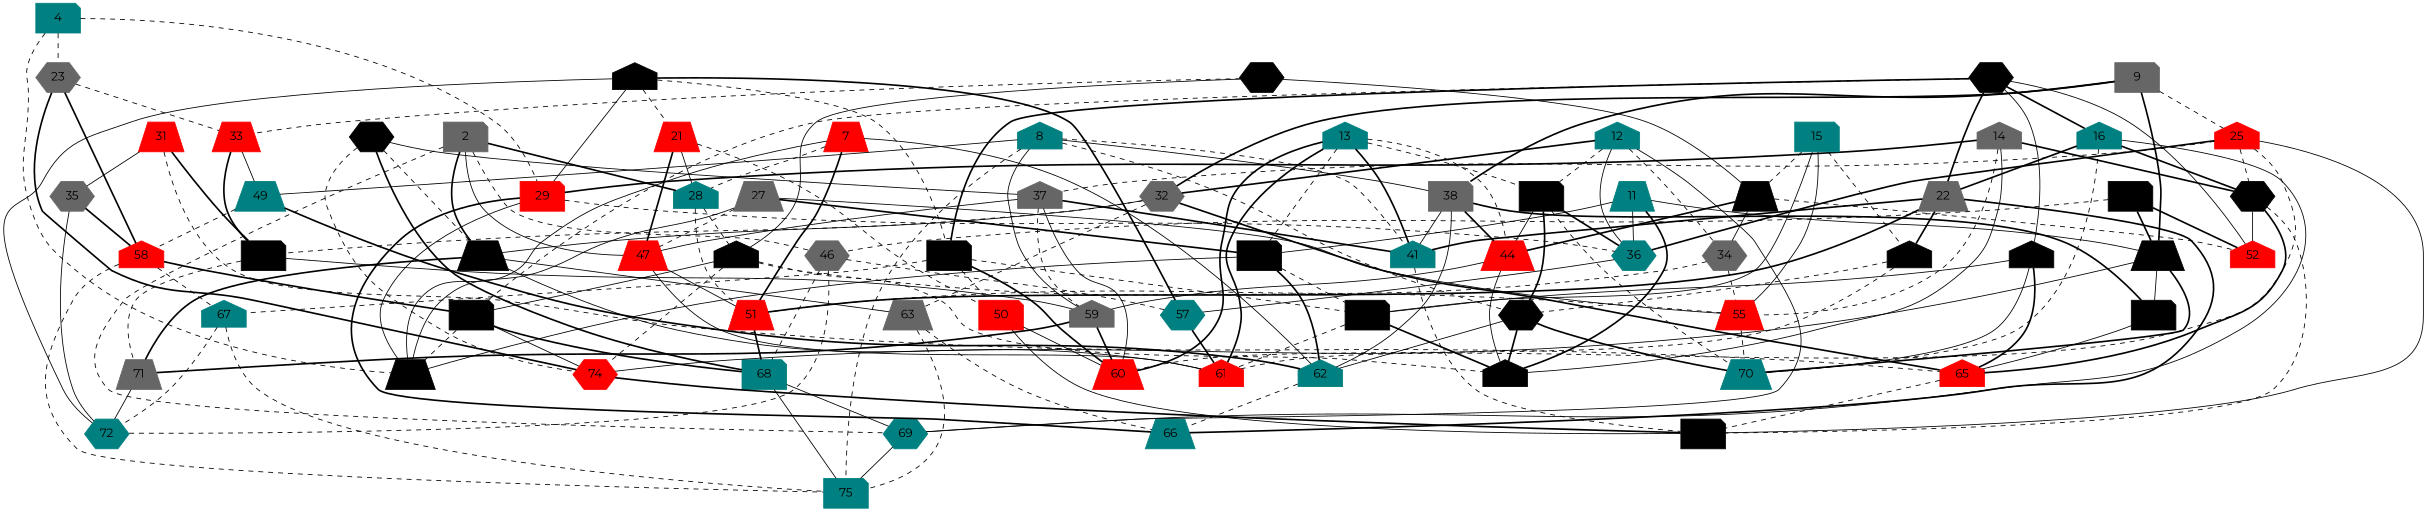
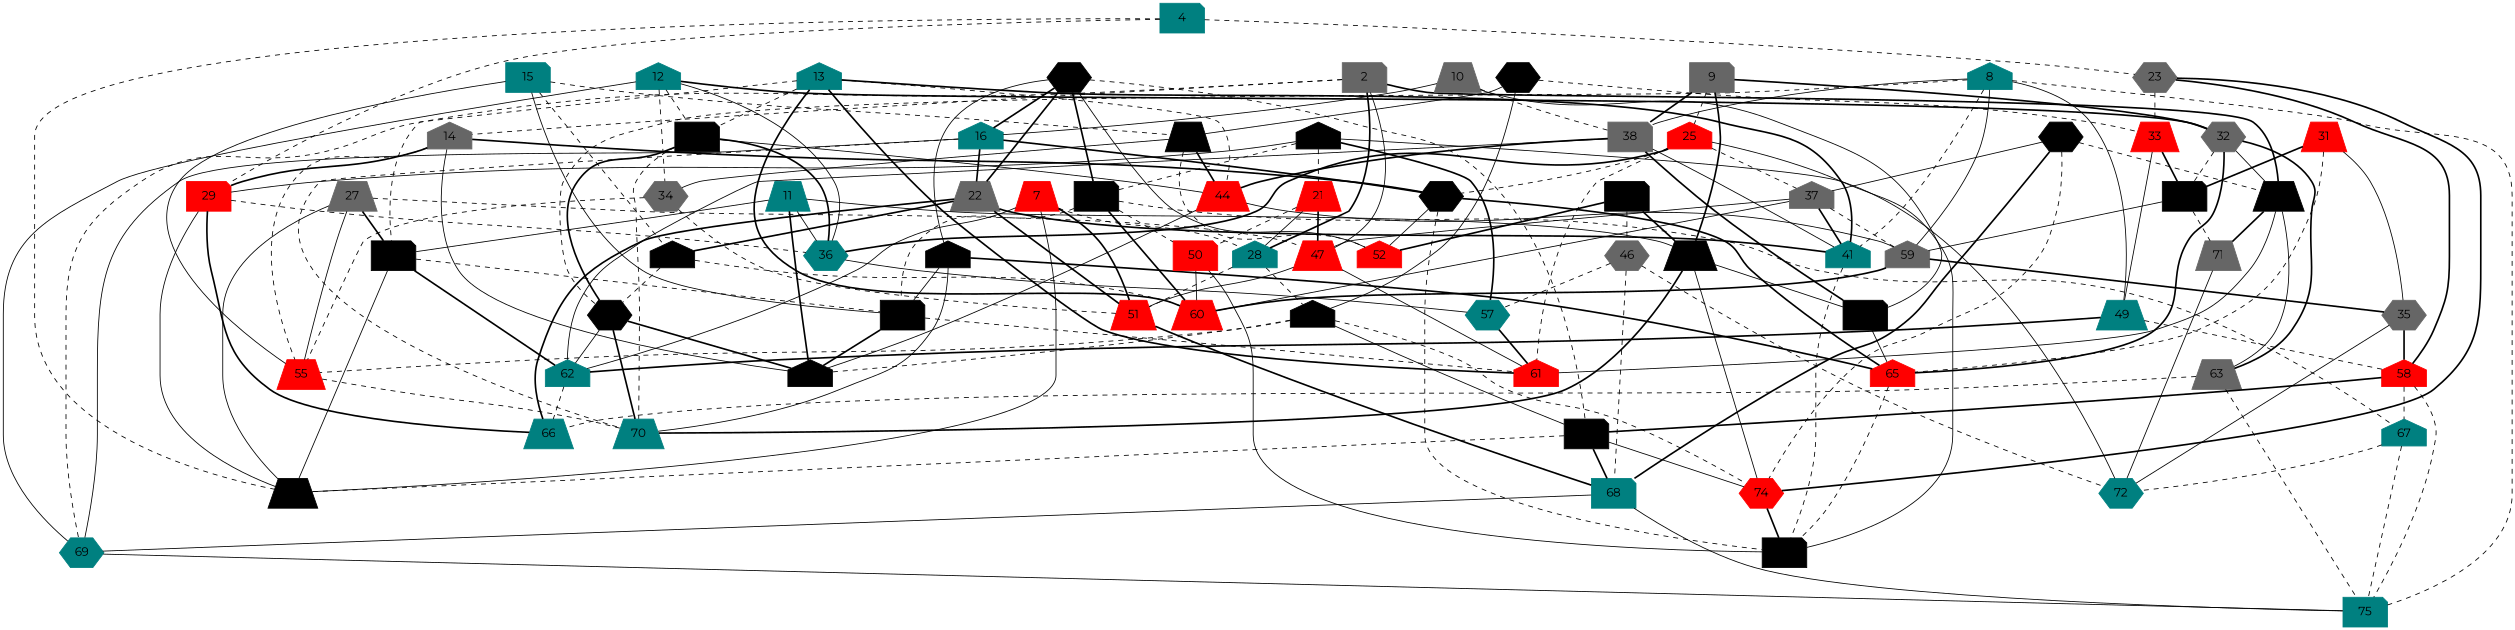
none -> (1458, 78)
(550, 224) -> (907, 105)
(1035, 256) -> (2311, 251)
(568, 354) -> (2157, 286)
